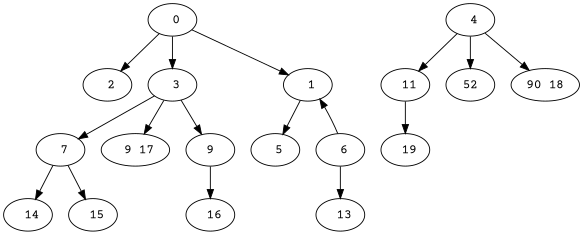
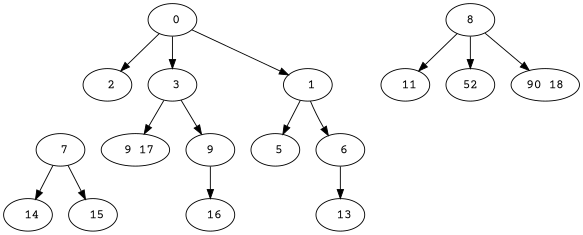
(470, 20) -> (470, 20)
(120, 115) -> none
(332, 120) -> (317, 115)
(405, 150) -> none
